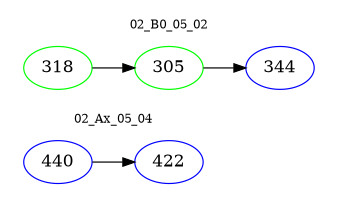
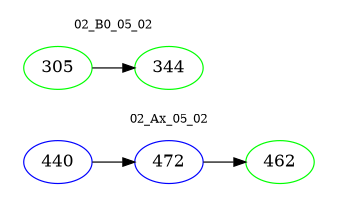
(58, 68) -> none
(280, 68) -> (169, 68)
(113, 120) -> (169, 120)
(169, 162) -> (169, 162)
none -> (280, 162)
